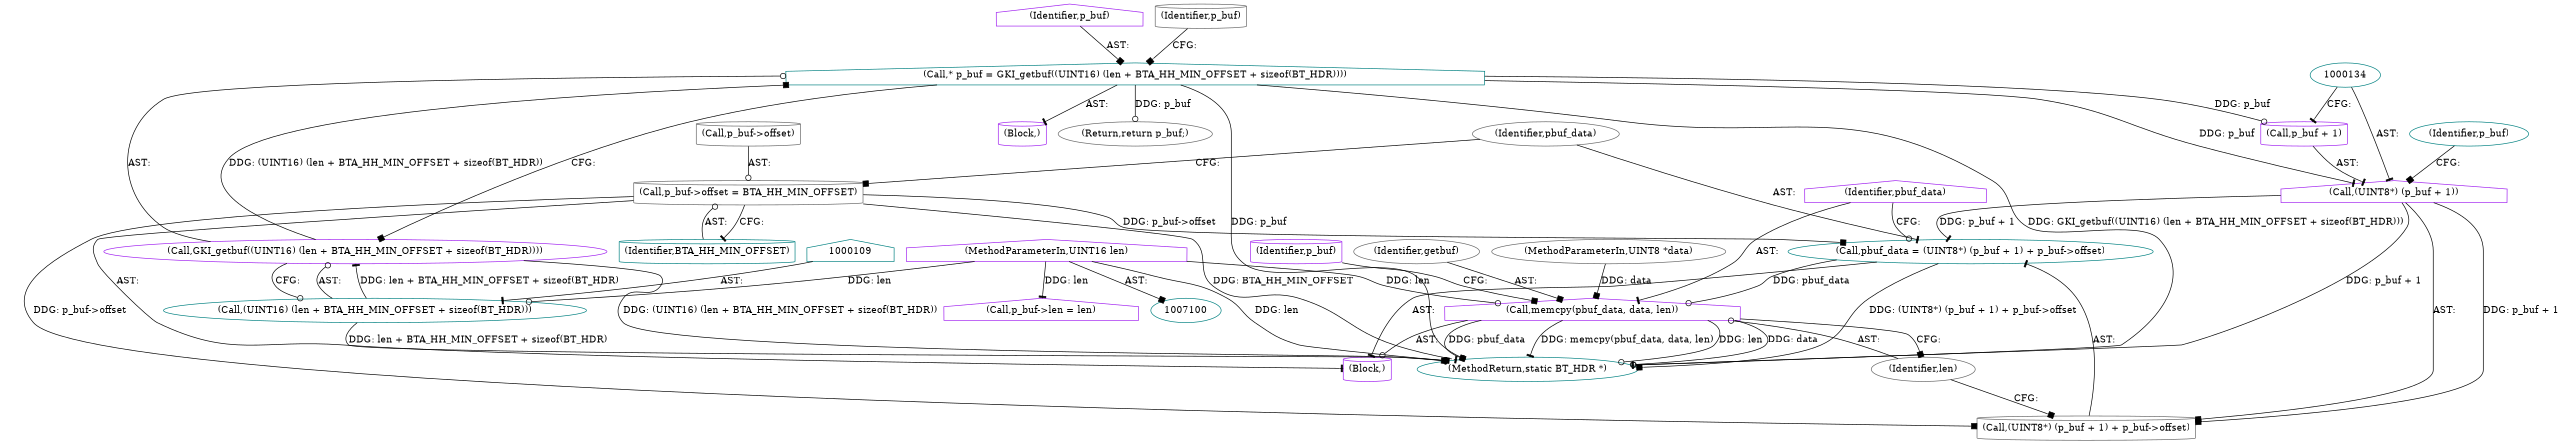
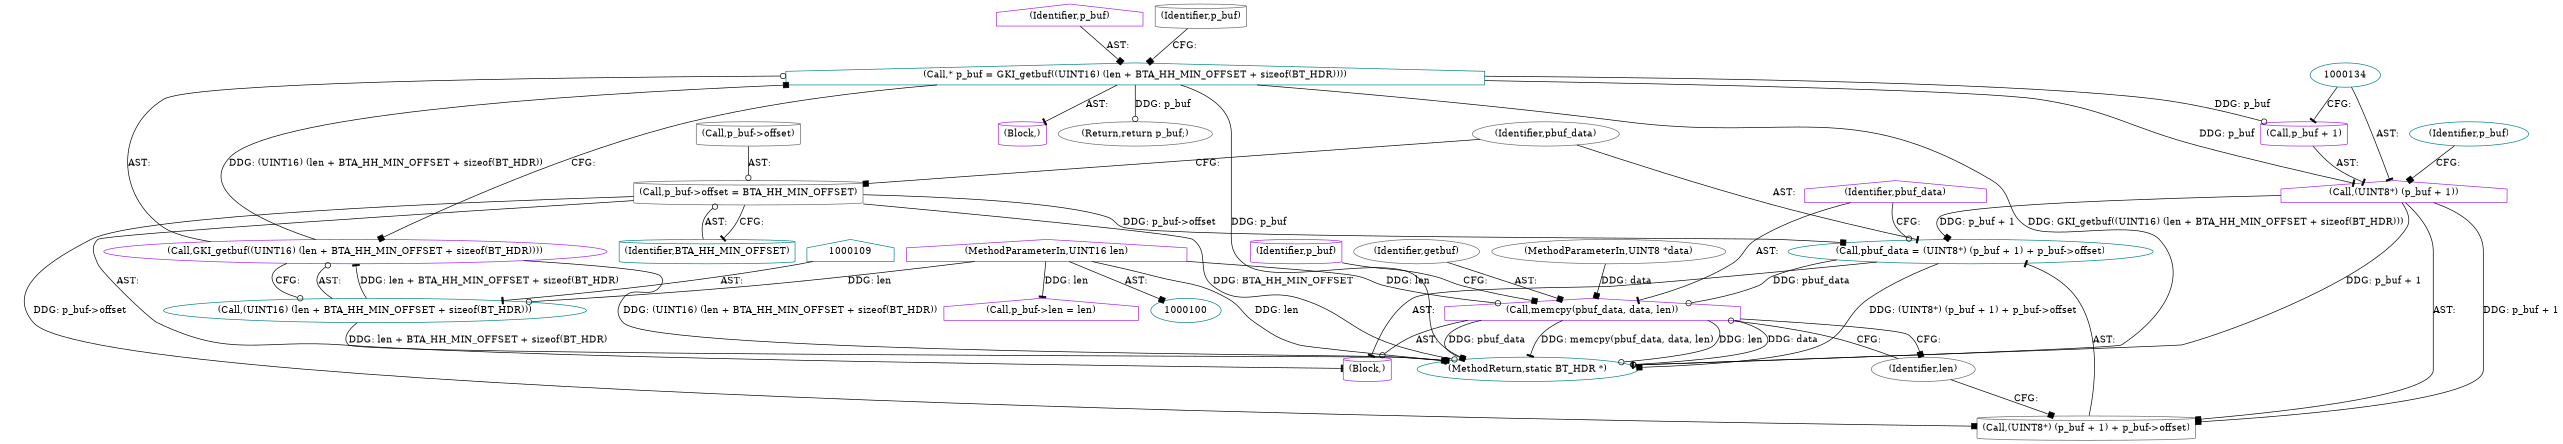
(2097, 201) -> (2097, 201)
(1181, 237) -> (1181, 237)
(1186, 310) -> (1186, 310)
(1870, 340) -> (1870, 340)
